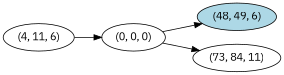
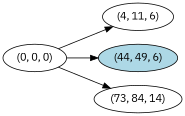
(237, 17) -> (138, 58)
(84, 37) -> (82, 39)
(237, 58) -> (138, 99)
